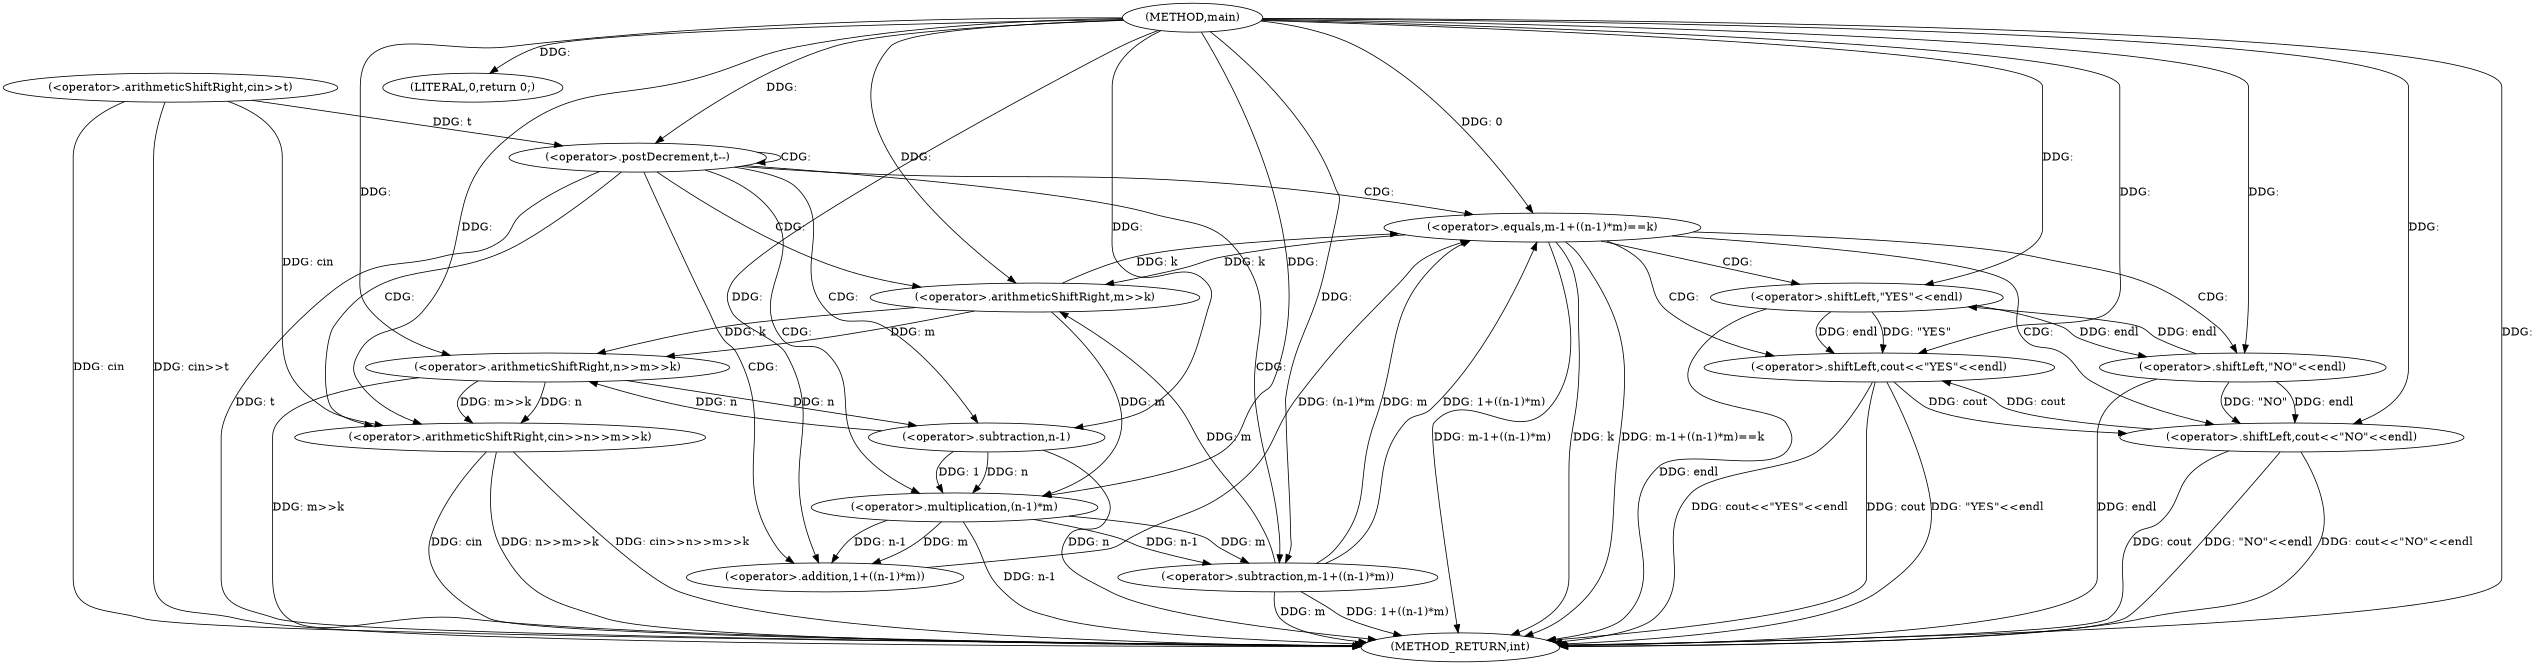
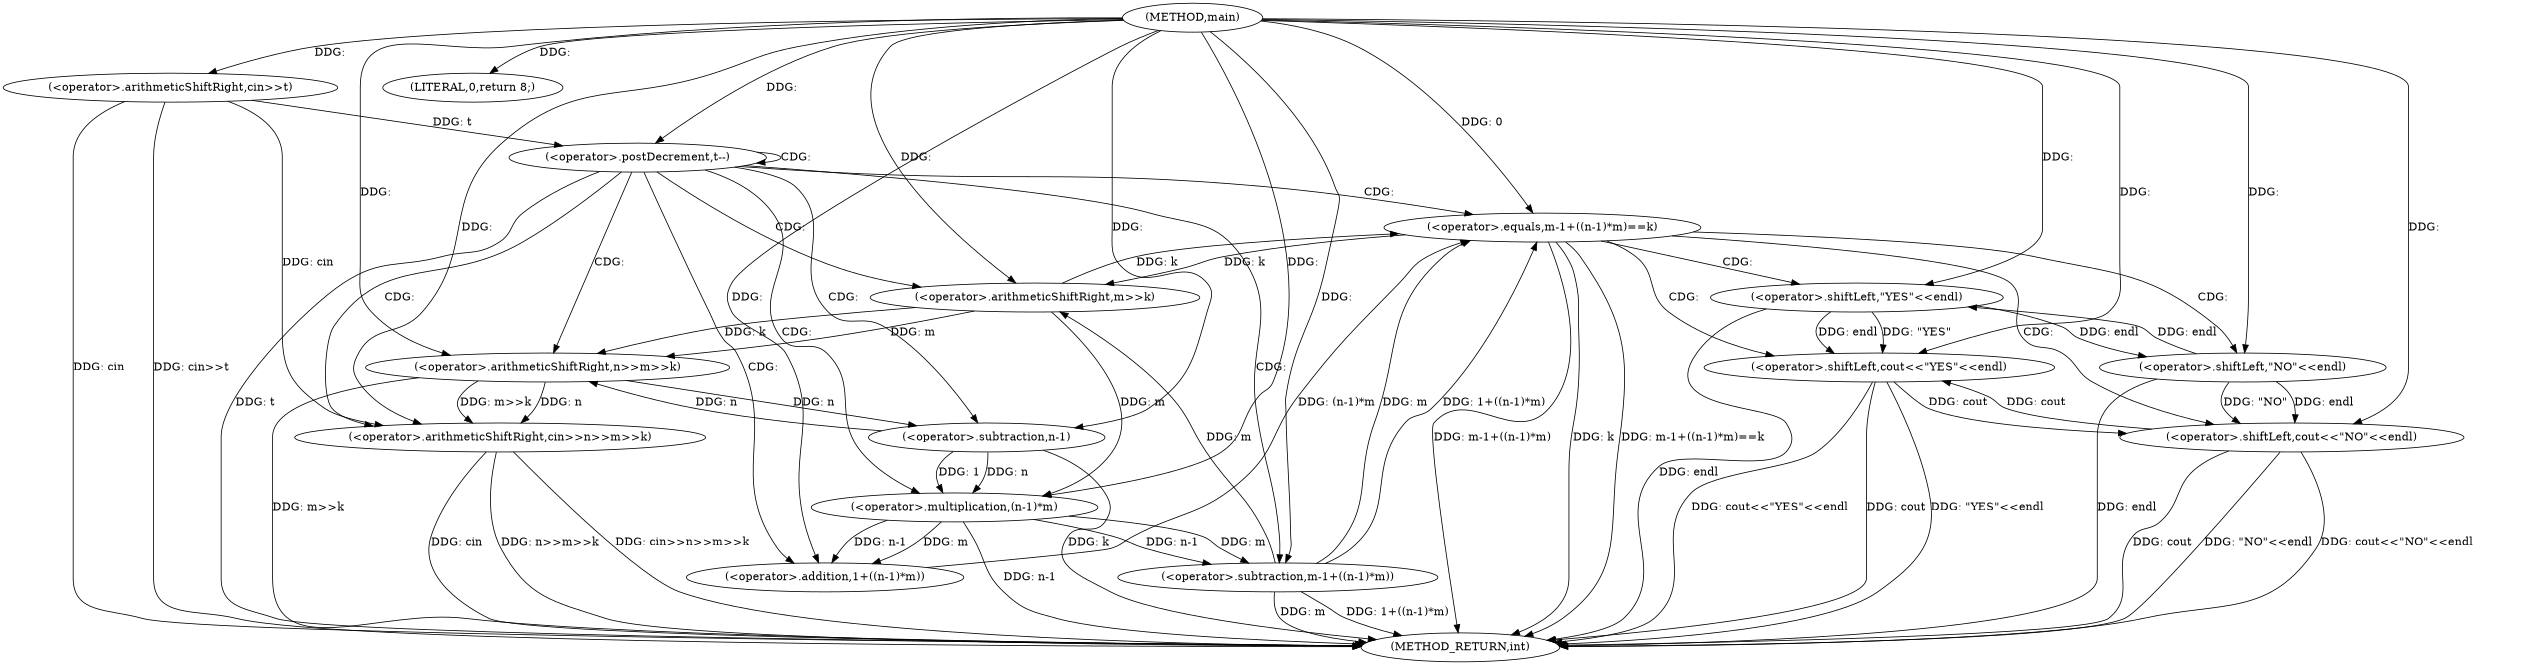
(473, 88) -> (473, 88)
(2502, 180) -> (667, 25)
none -> (594, 259)
(1089, 542) -> (1089, 542)
